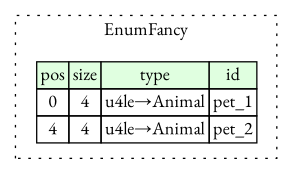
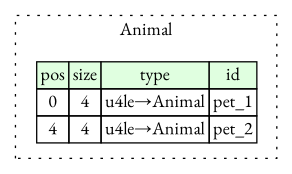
(146, 30) -> (146, 30)
